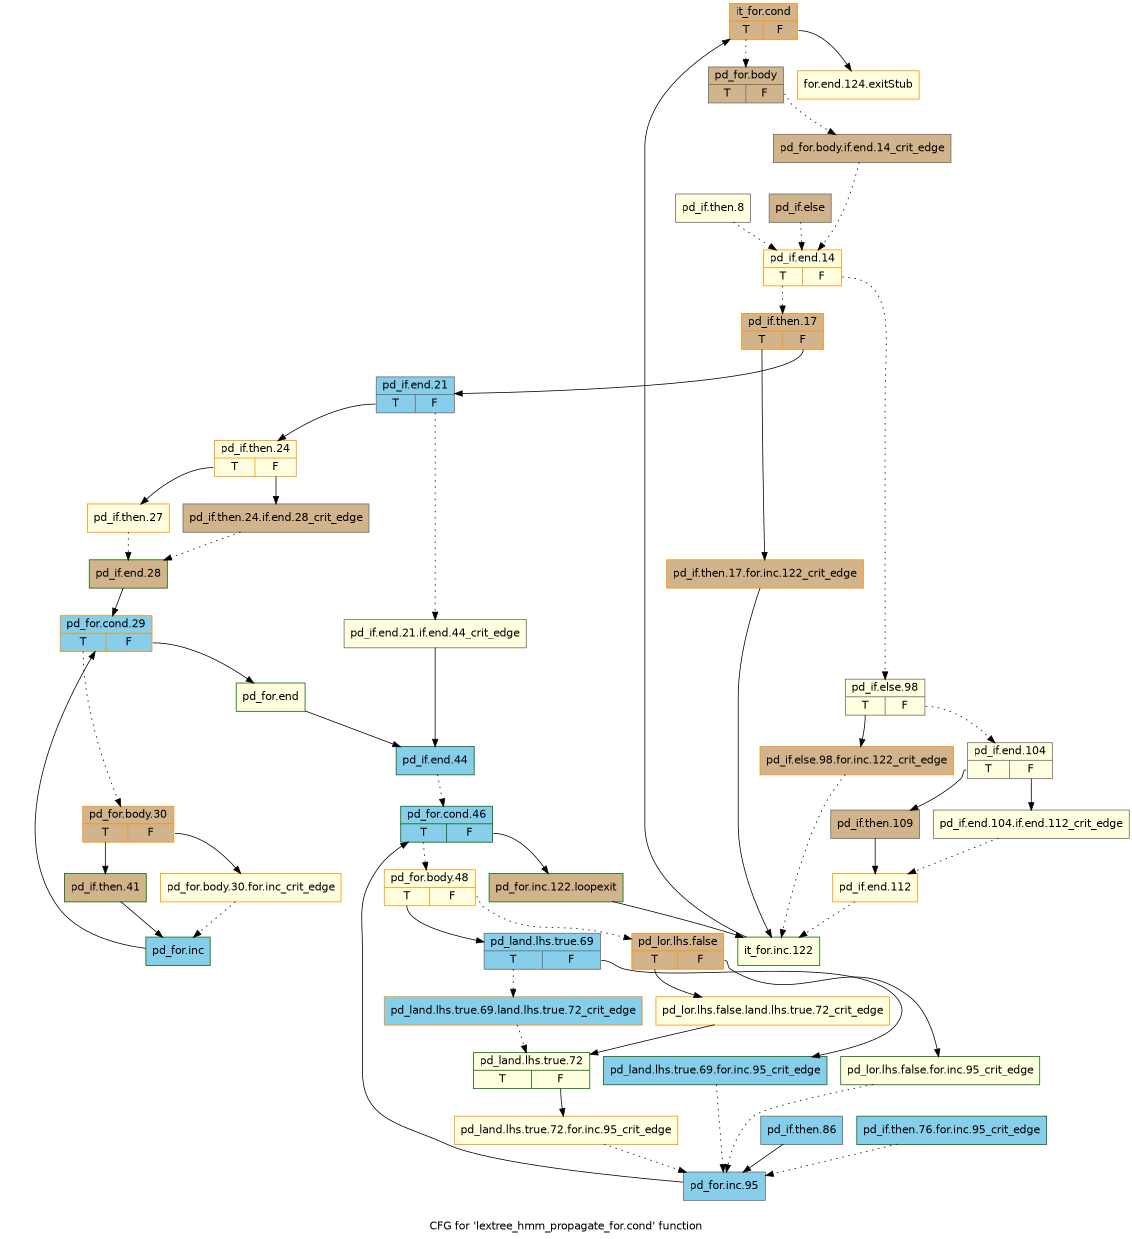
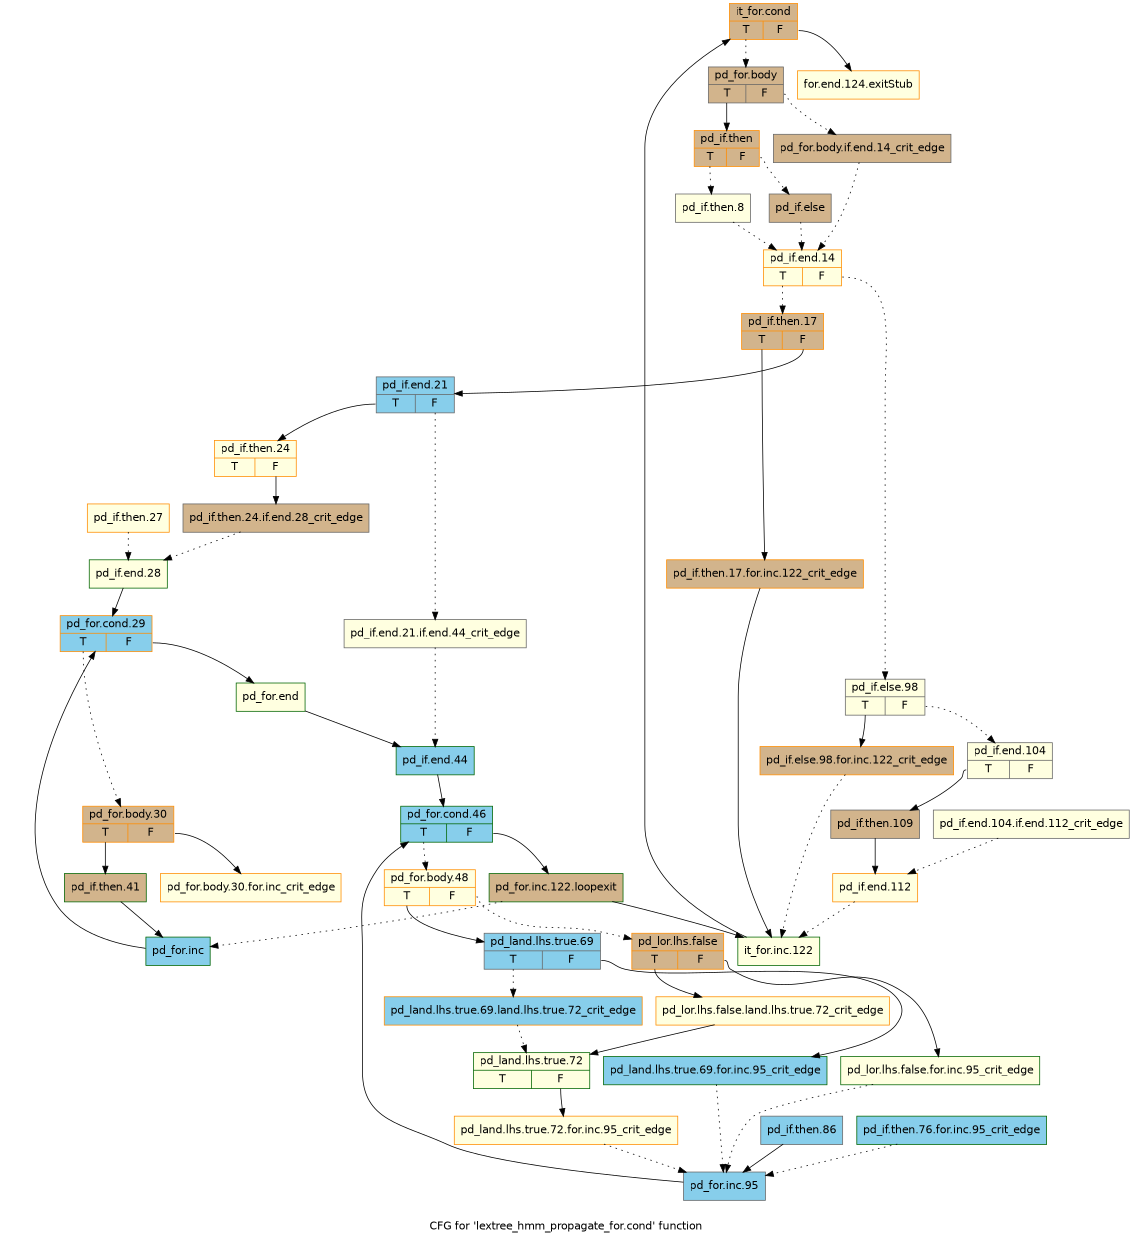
none -> (727, 148)
(177, 477) -> none
(128, 574) -> (128, 574)
(435, 693) -> (435, 693)
(440, 787) -> (440, 787)
(1031, 791) -> none
(217, 917) -> (368, 925)
